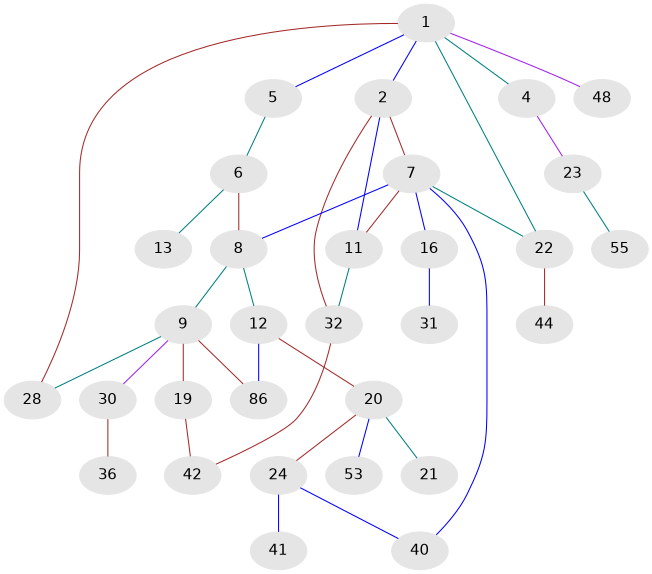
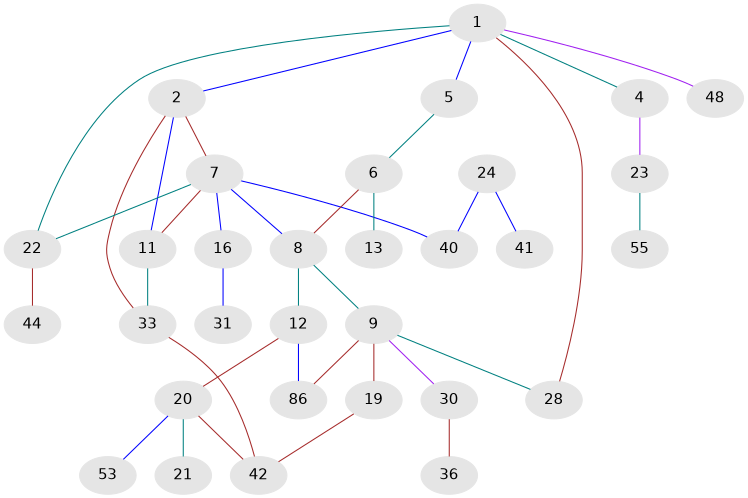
(334, 325) -> (148, 325)
(326, 438) -> (221, 438)
